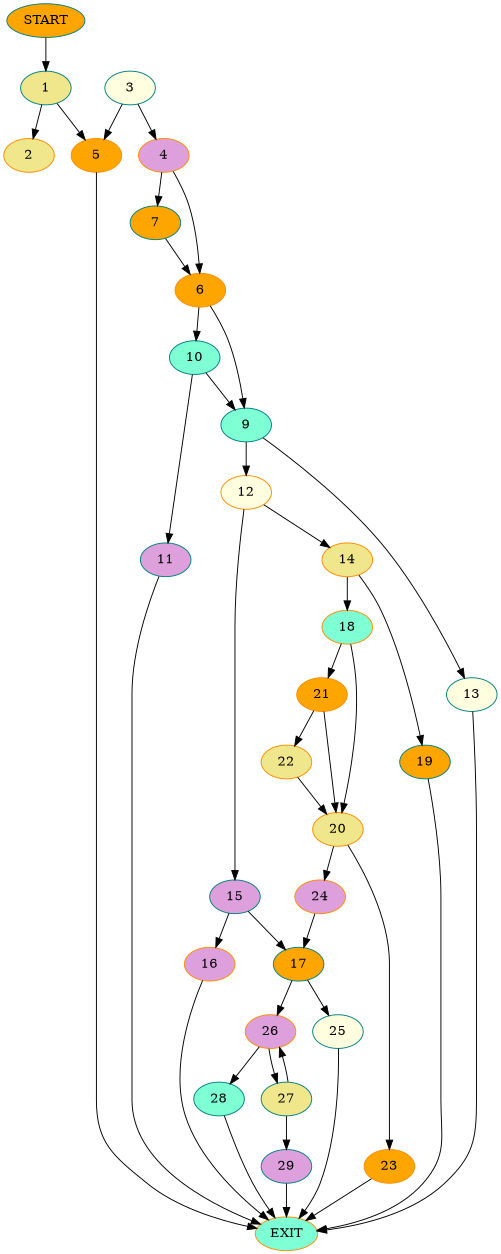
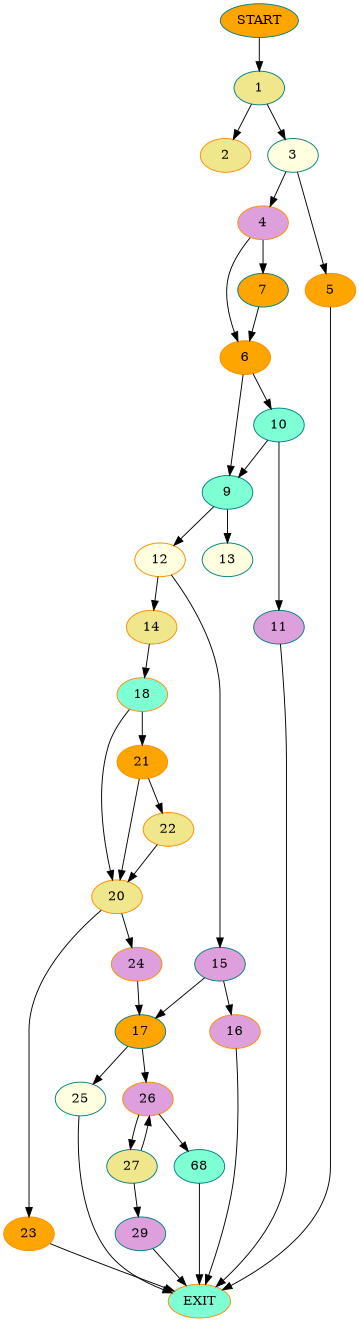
(68, 118) -> (274, 117)
(425, 762) -> none
(476, 1017) -> none
(219, 1099) -> (199, 1166)
